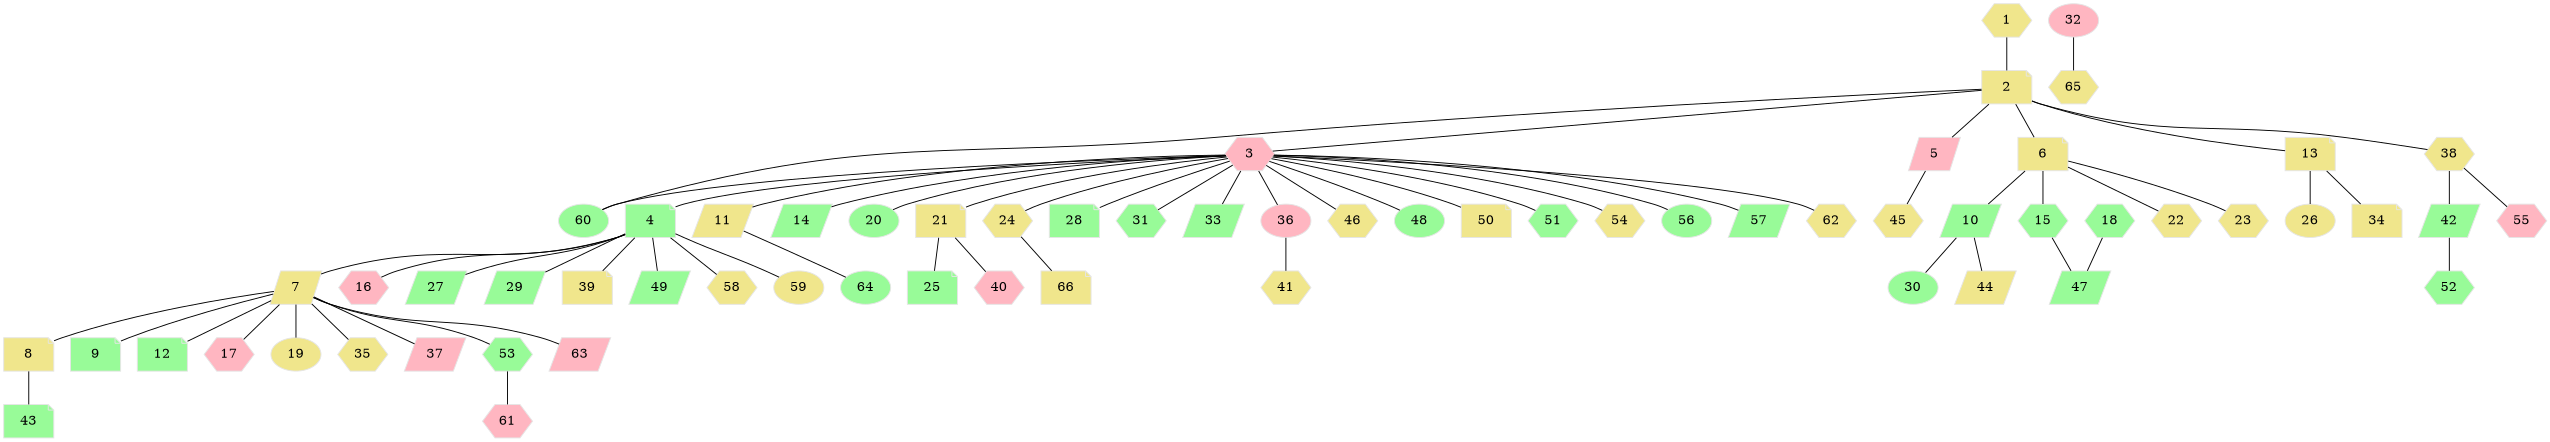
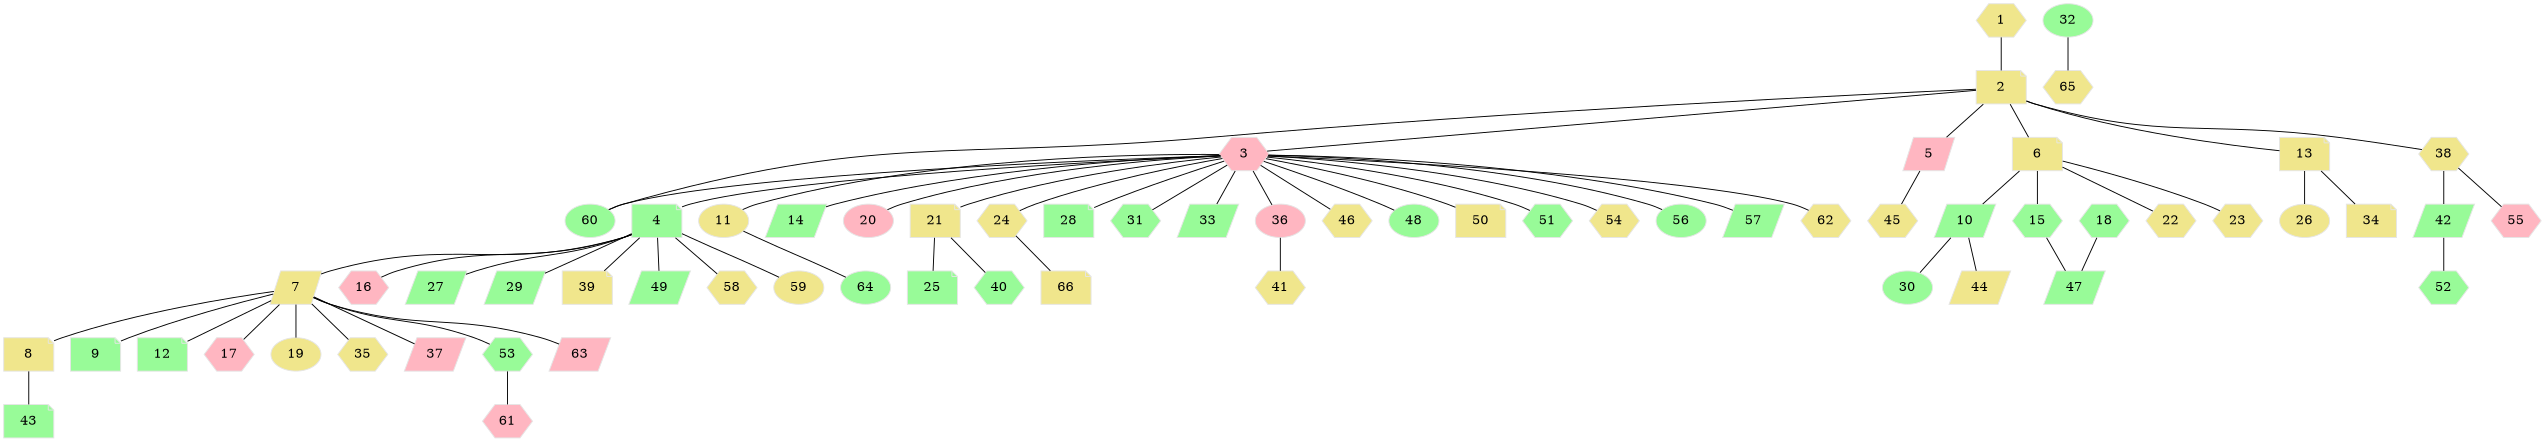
(2074, 20) -> (2068, 20)
(723, 221) -> (724, 221)
(874, 221) -> (868, 221)
(999, 288) -> (999, 288)
